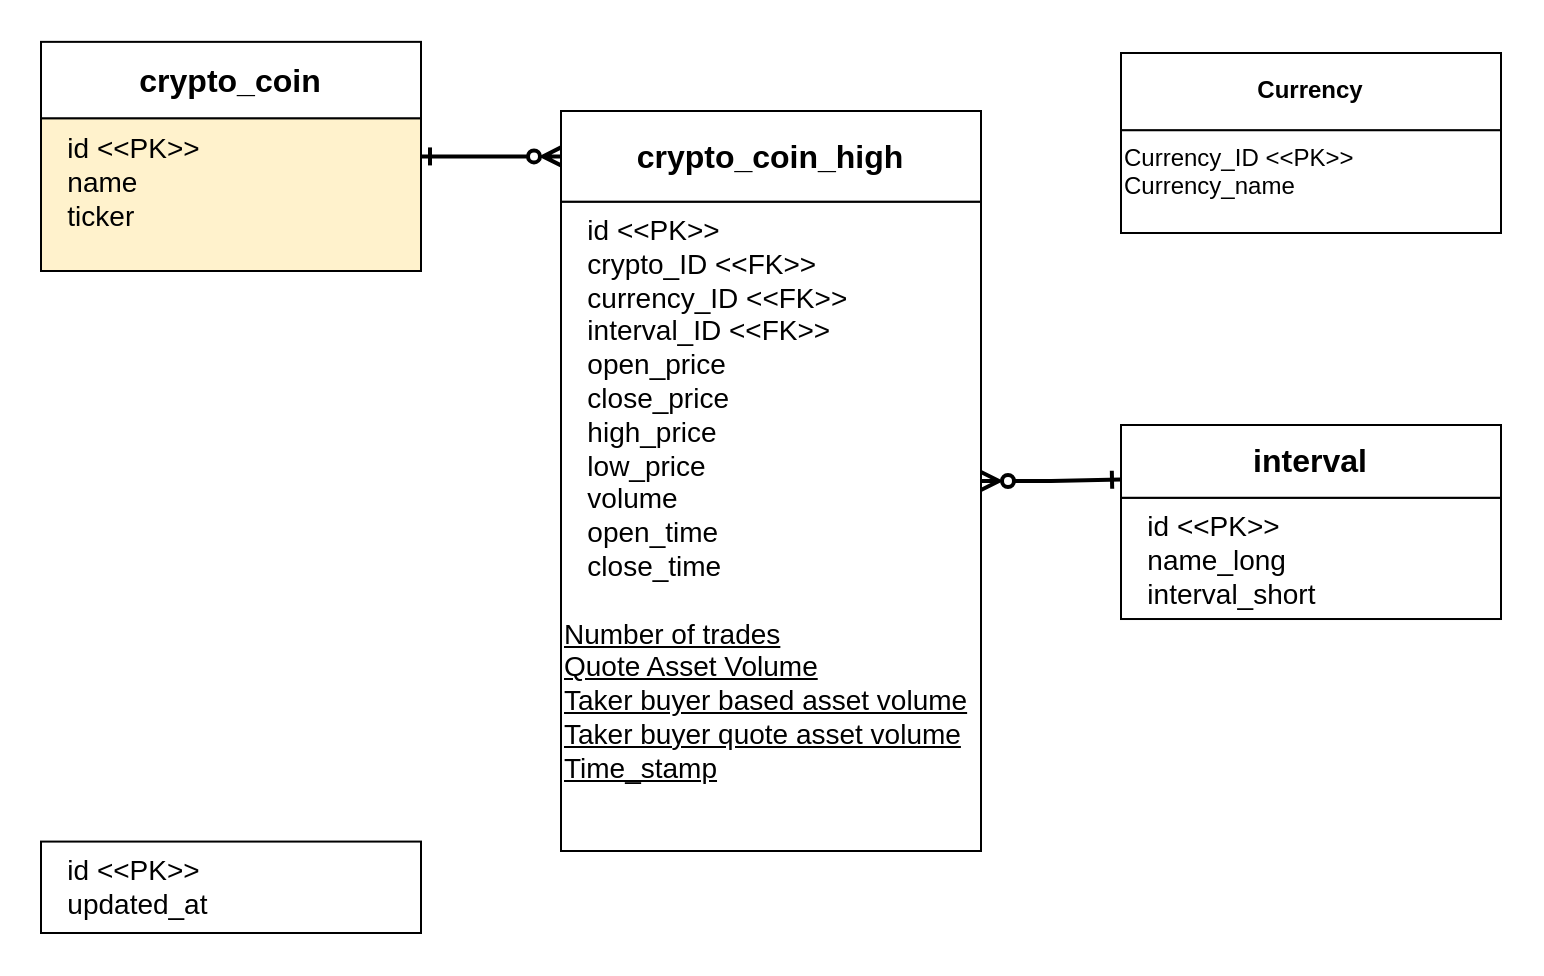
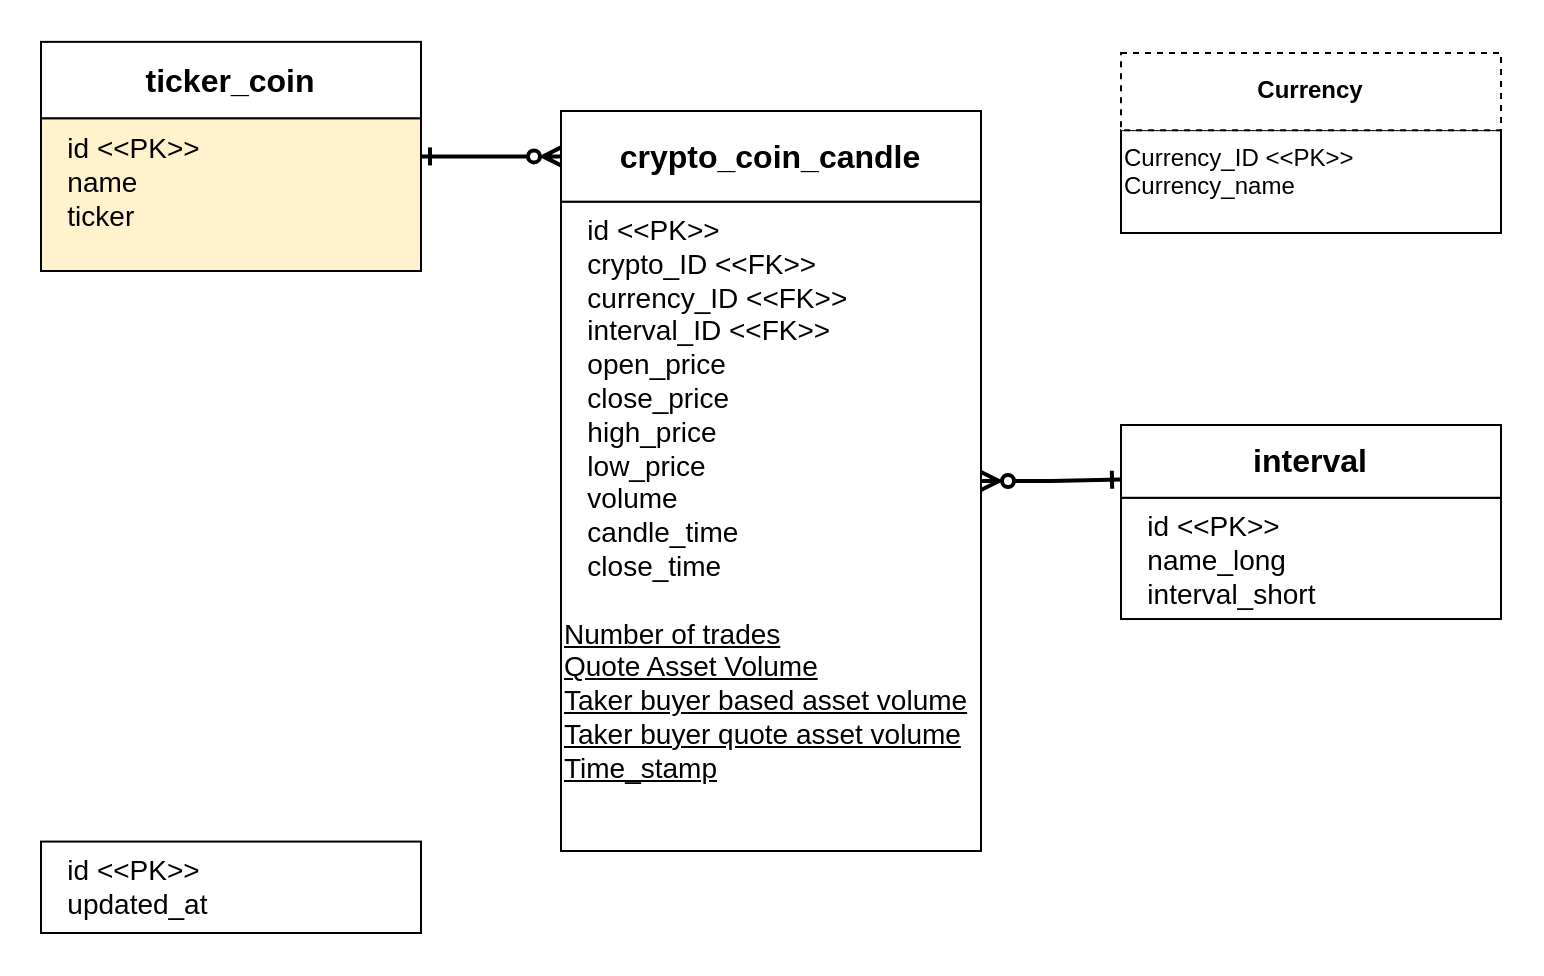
(231, 81) -> (231, 81)
(1311, 92) -> (1311, 92)
(771, 157) -> (771, 157)
(773, 517) -> (773, 517)
